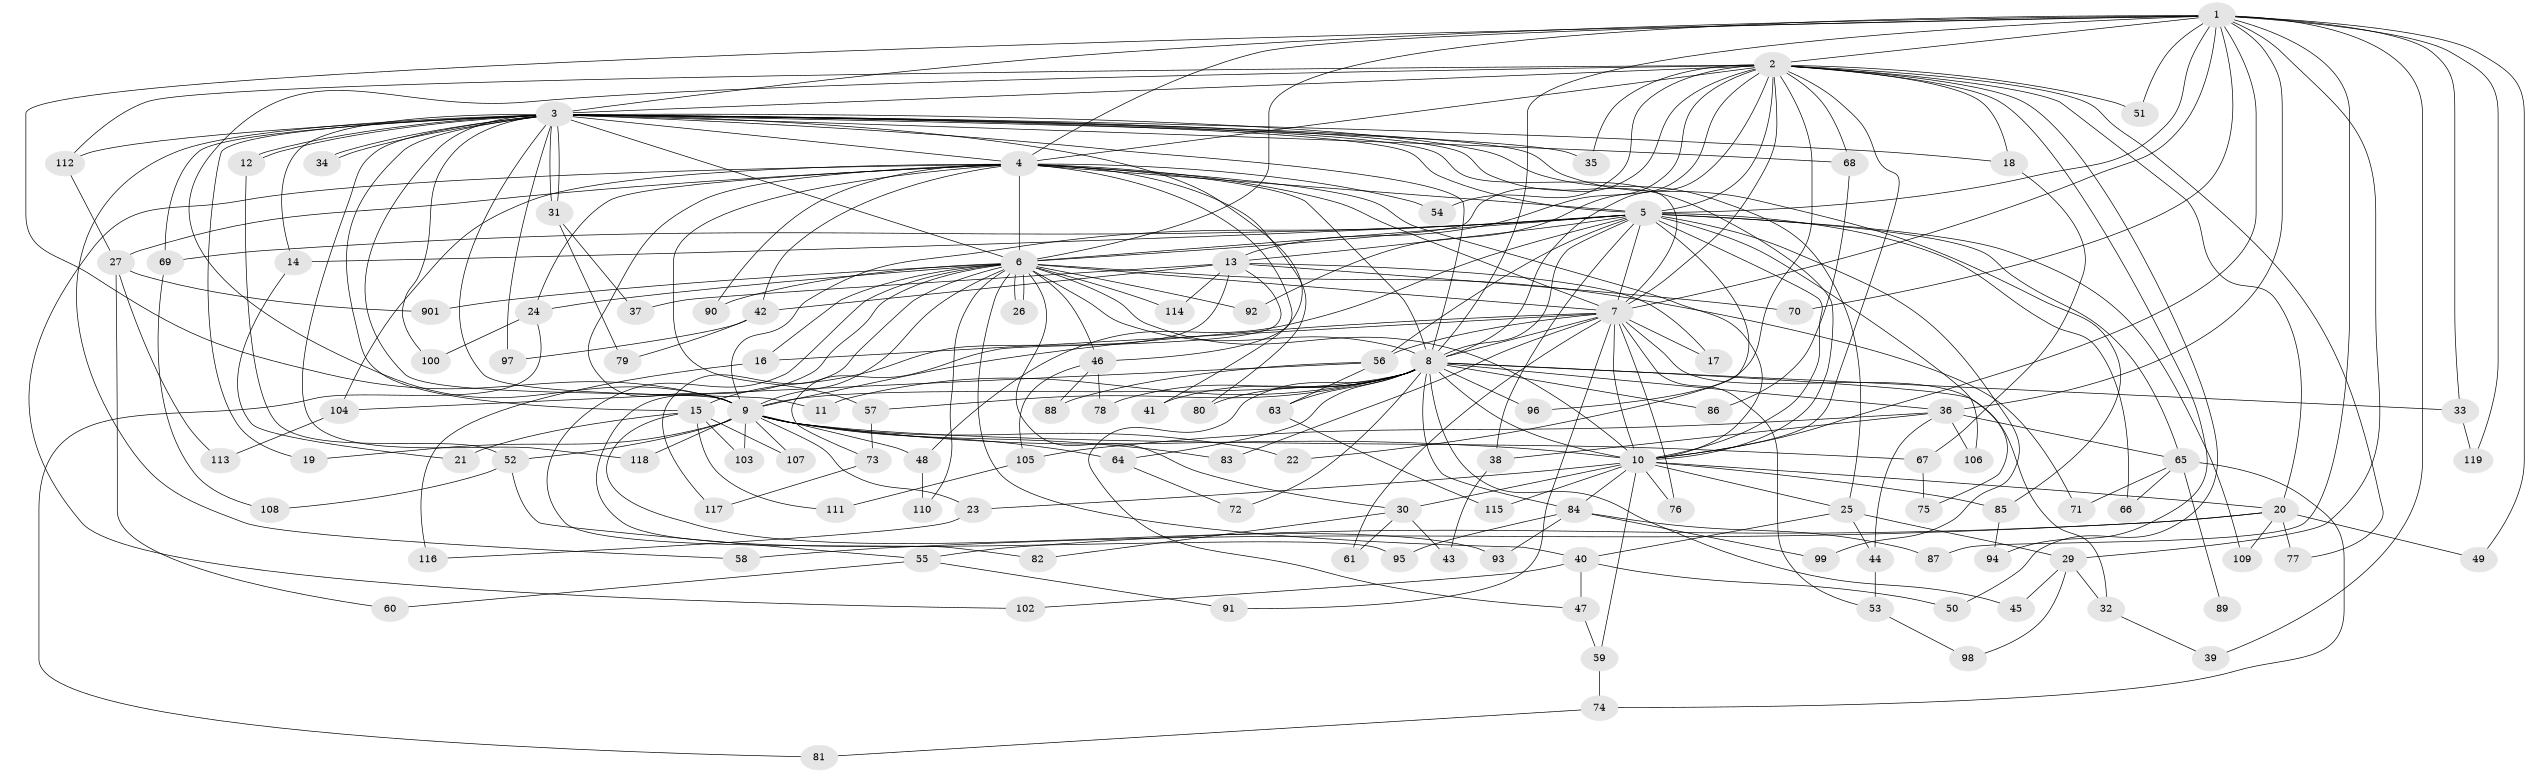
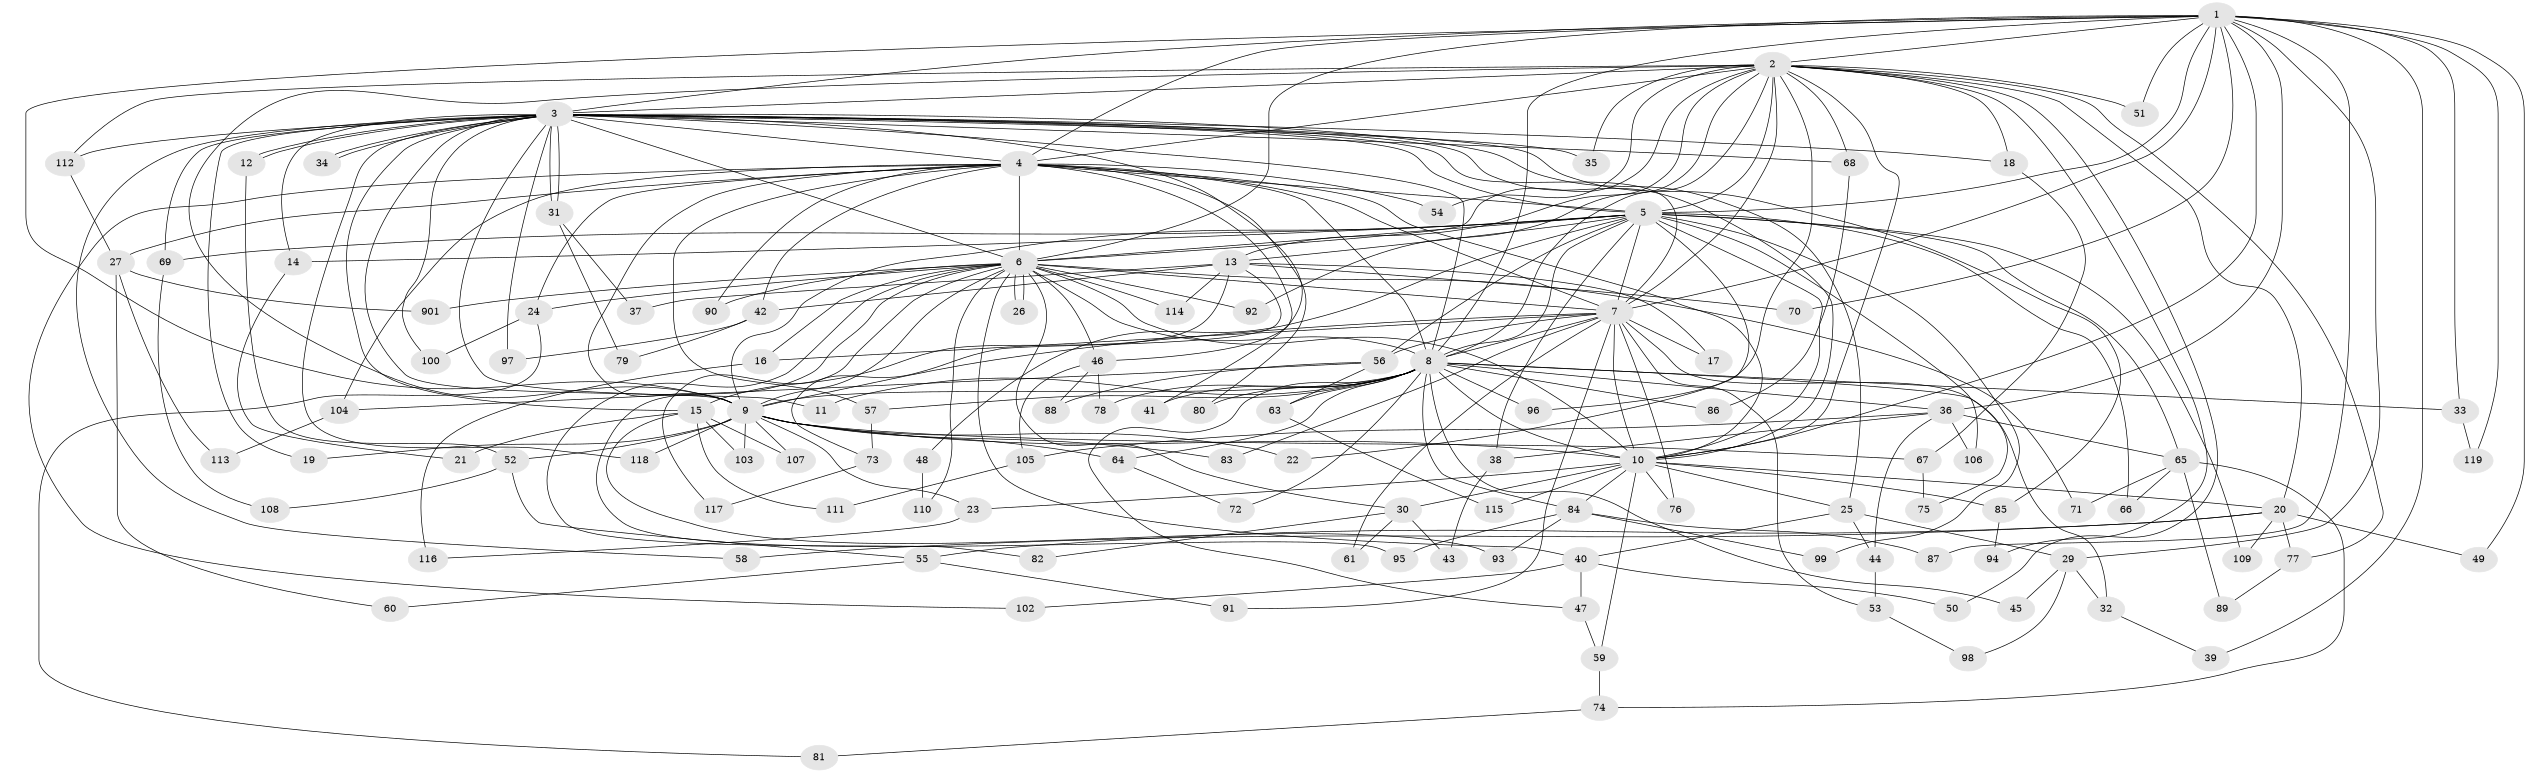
(840, 434) -> none
none -> (2258, 584)
